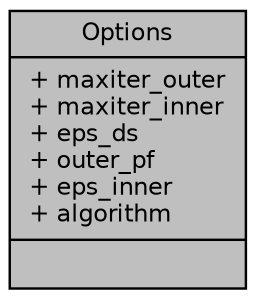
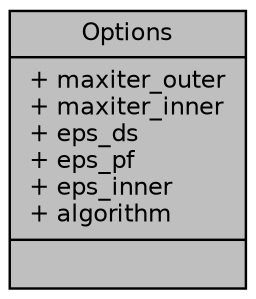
(93, 161) -> (83, 161)
